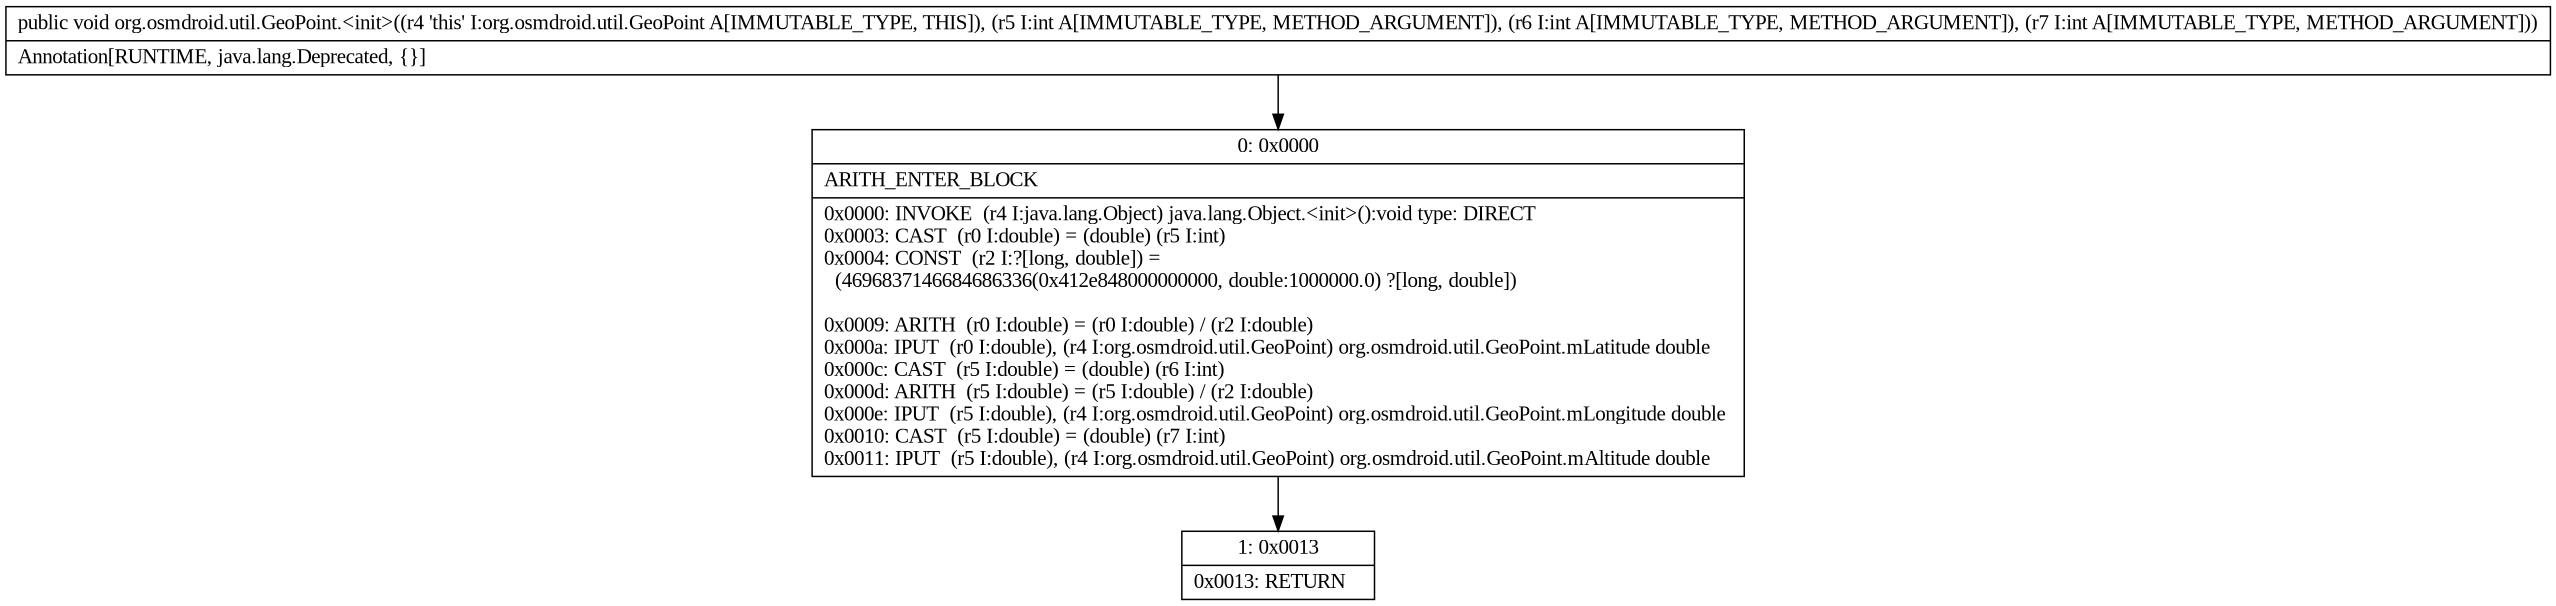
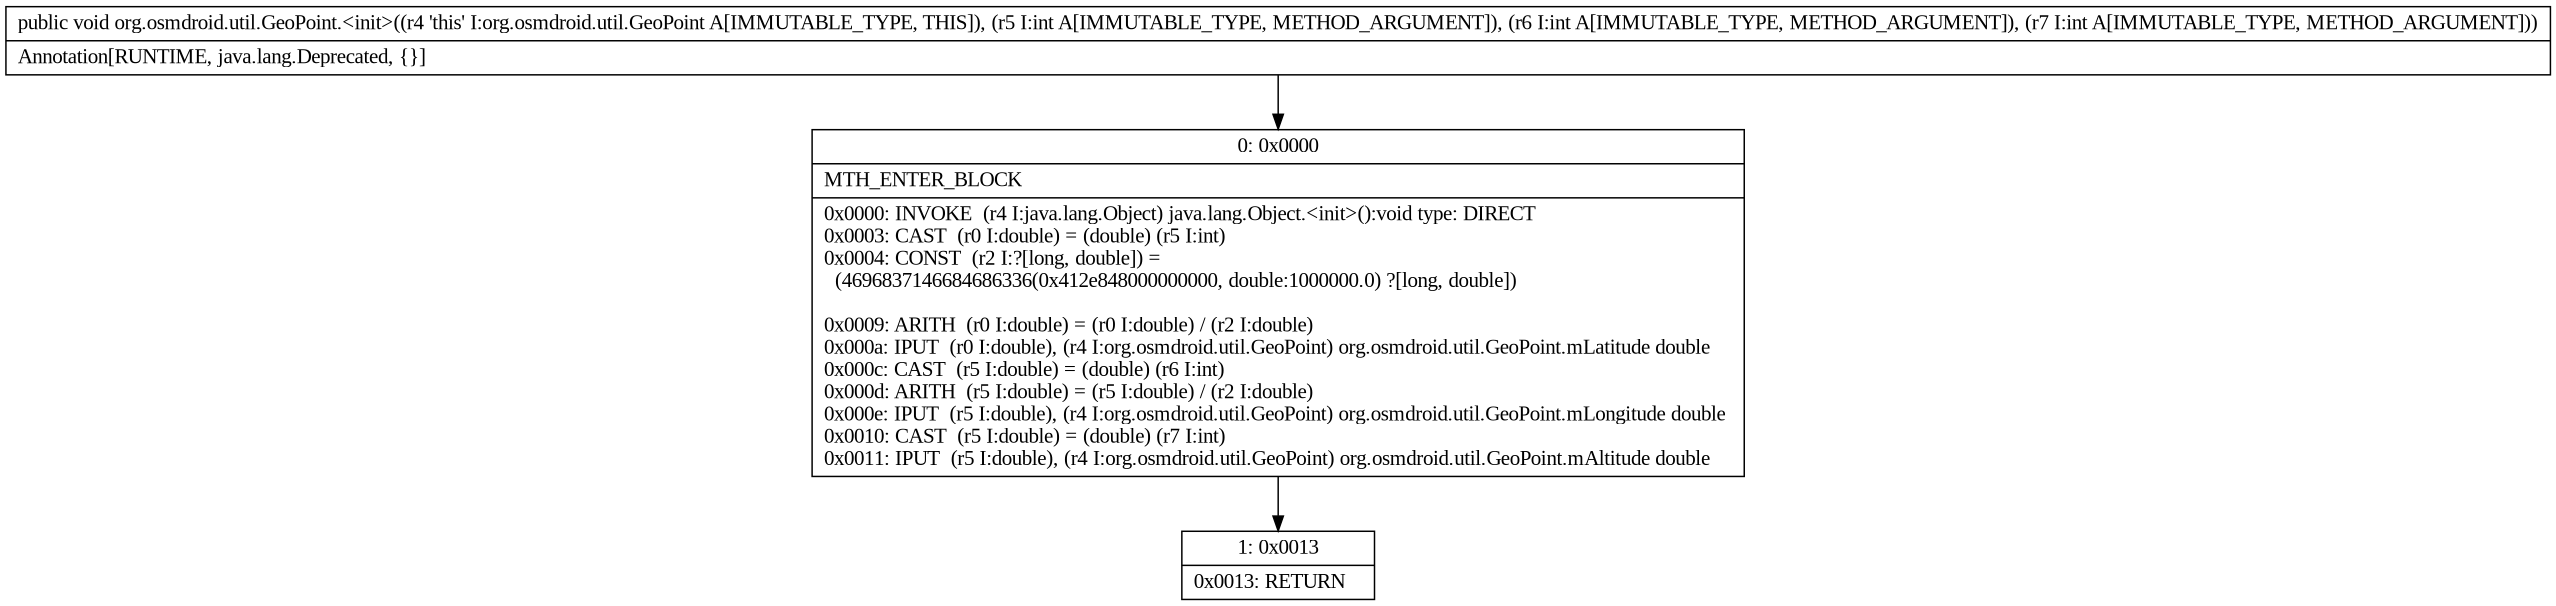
(931, 180) -> (923, 180)
